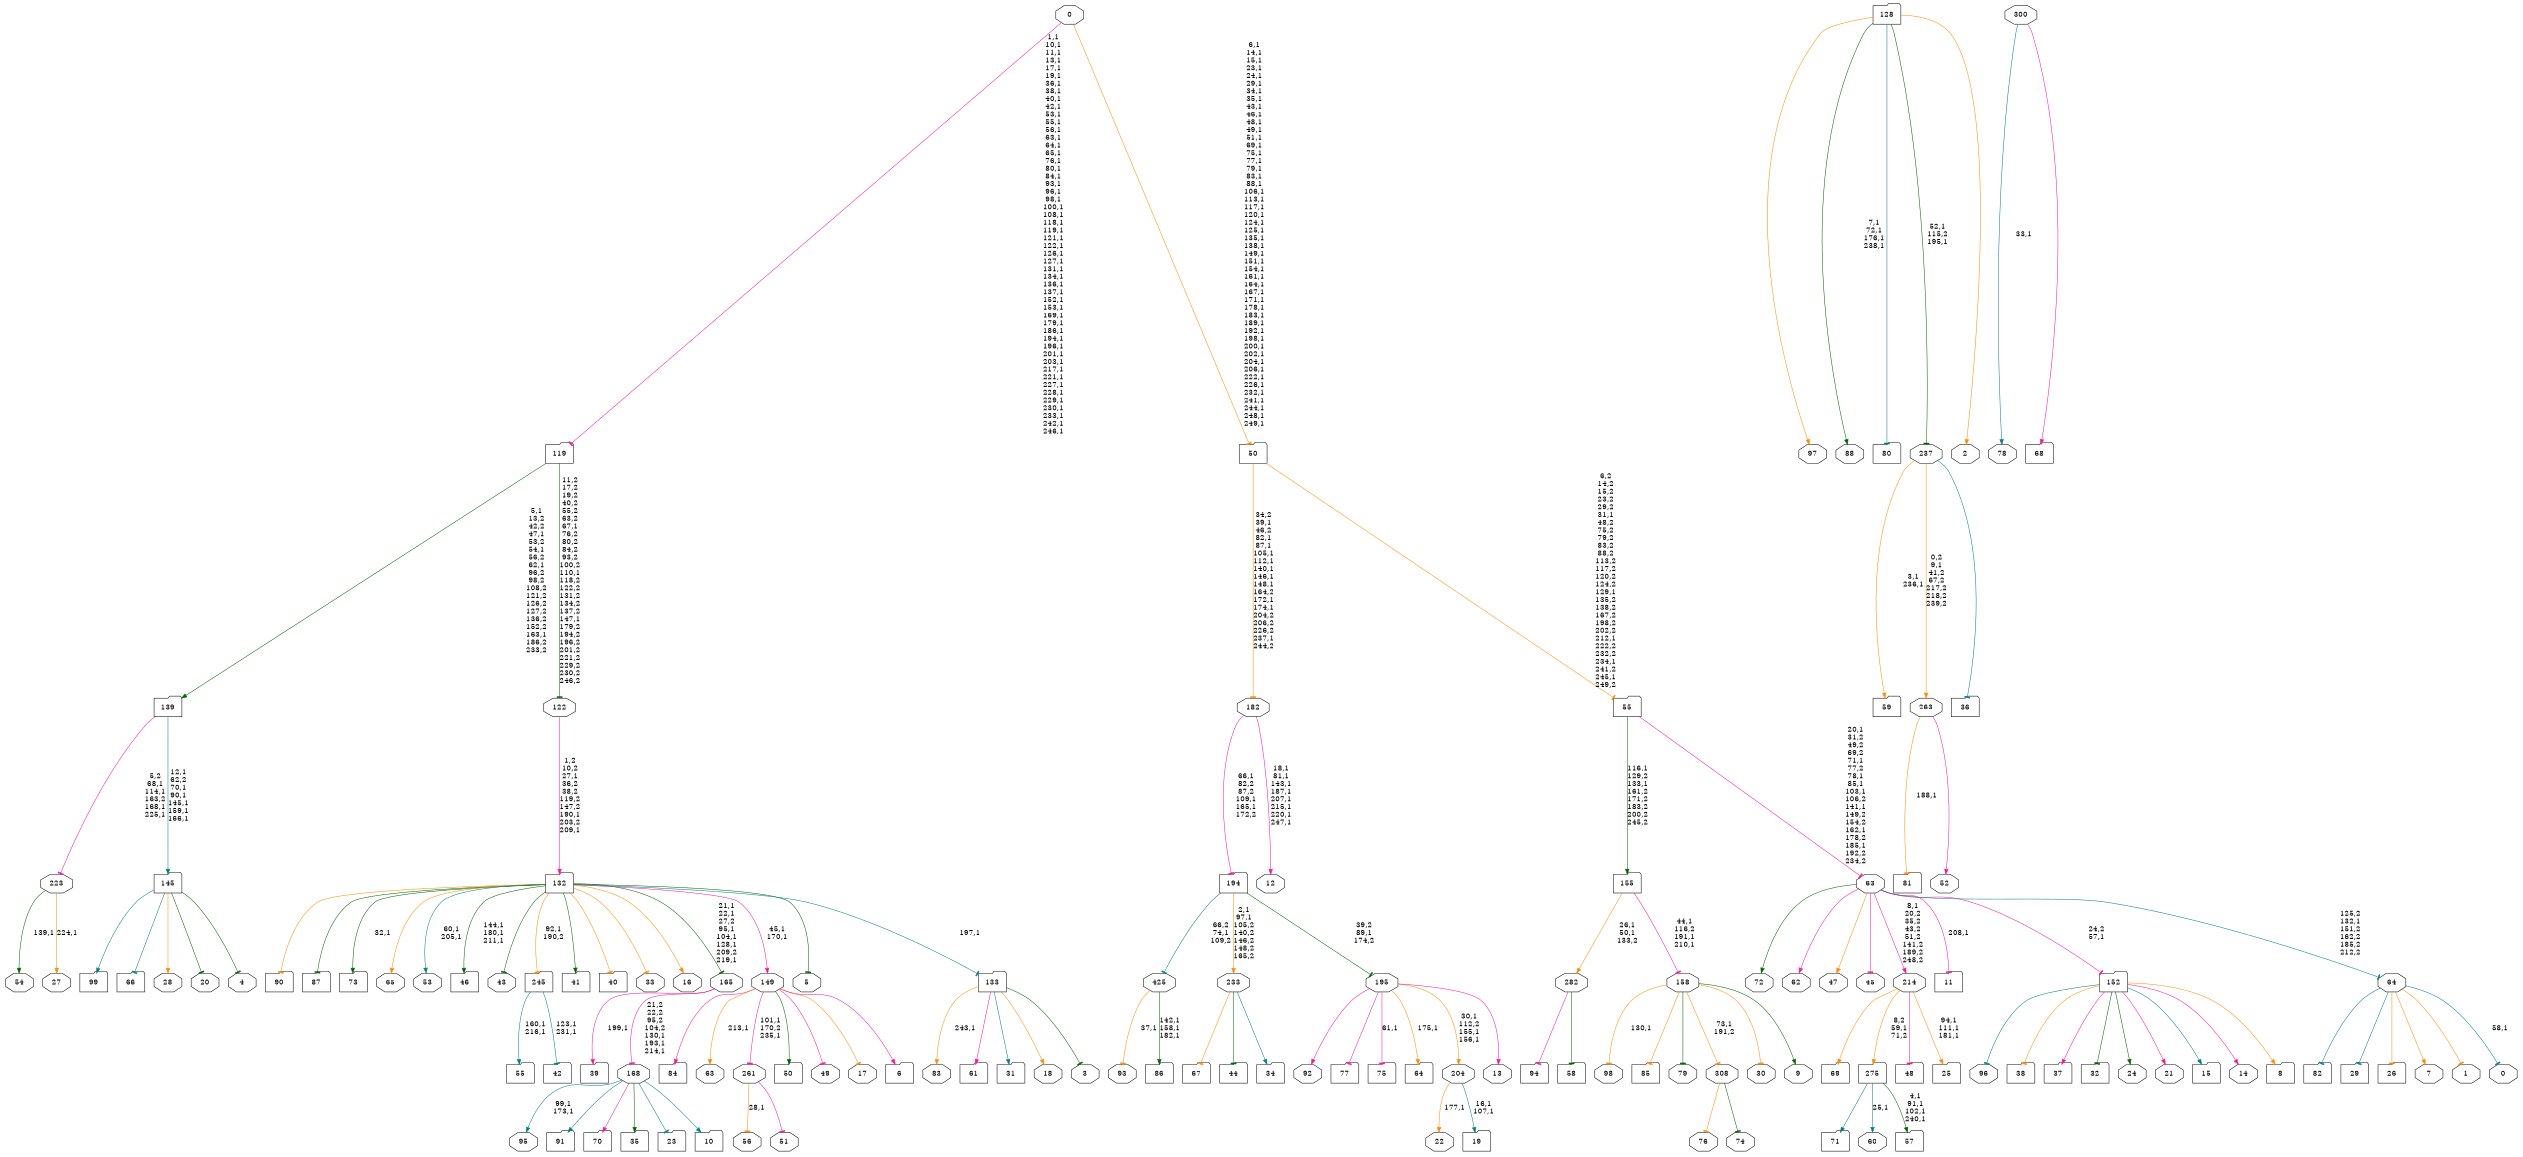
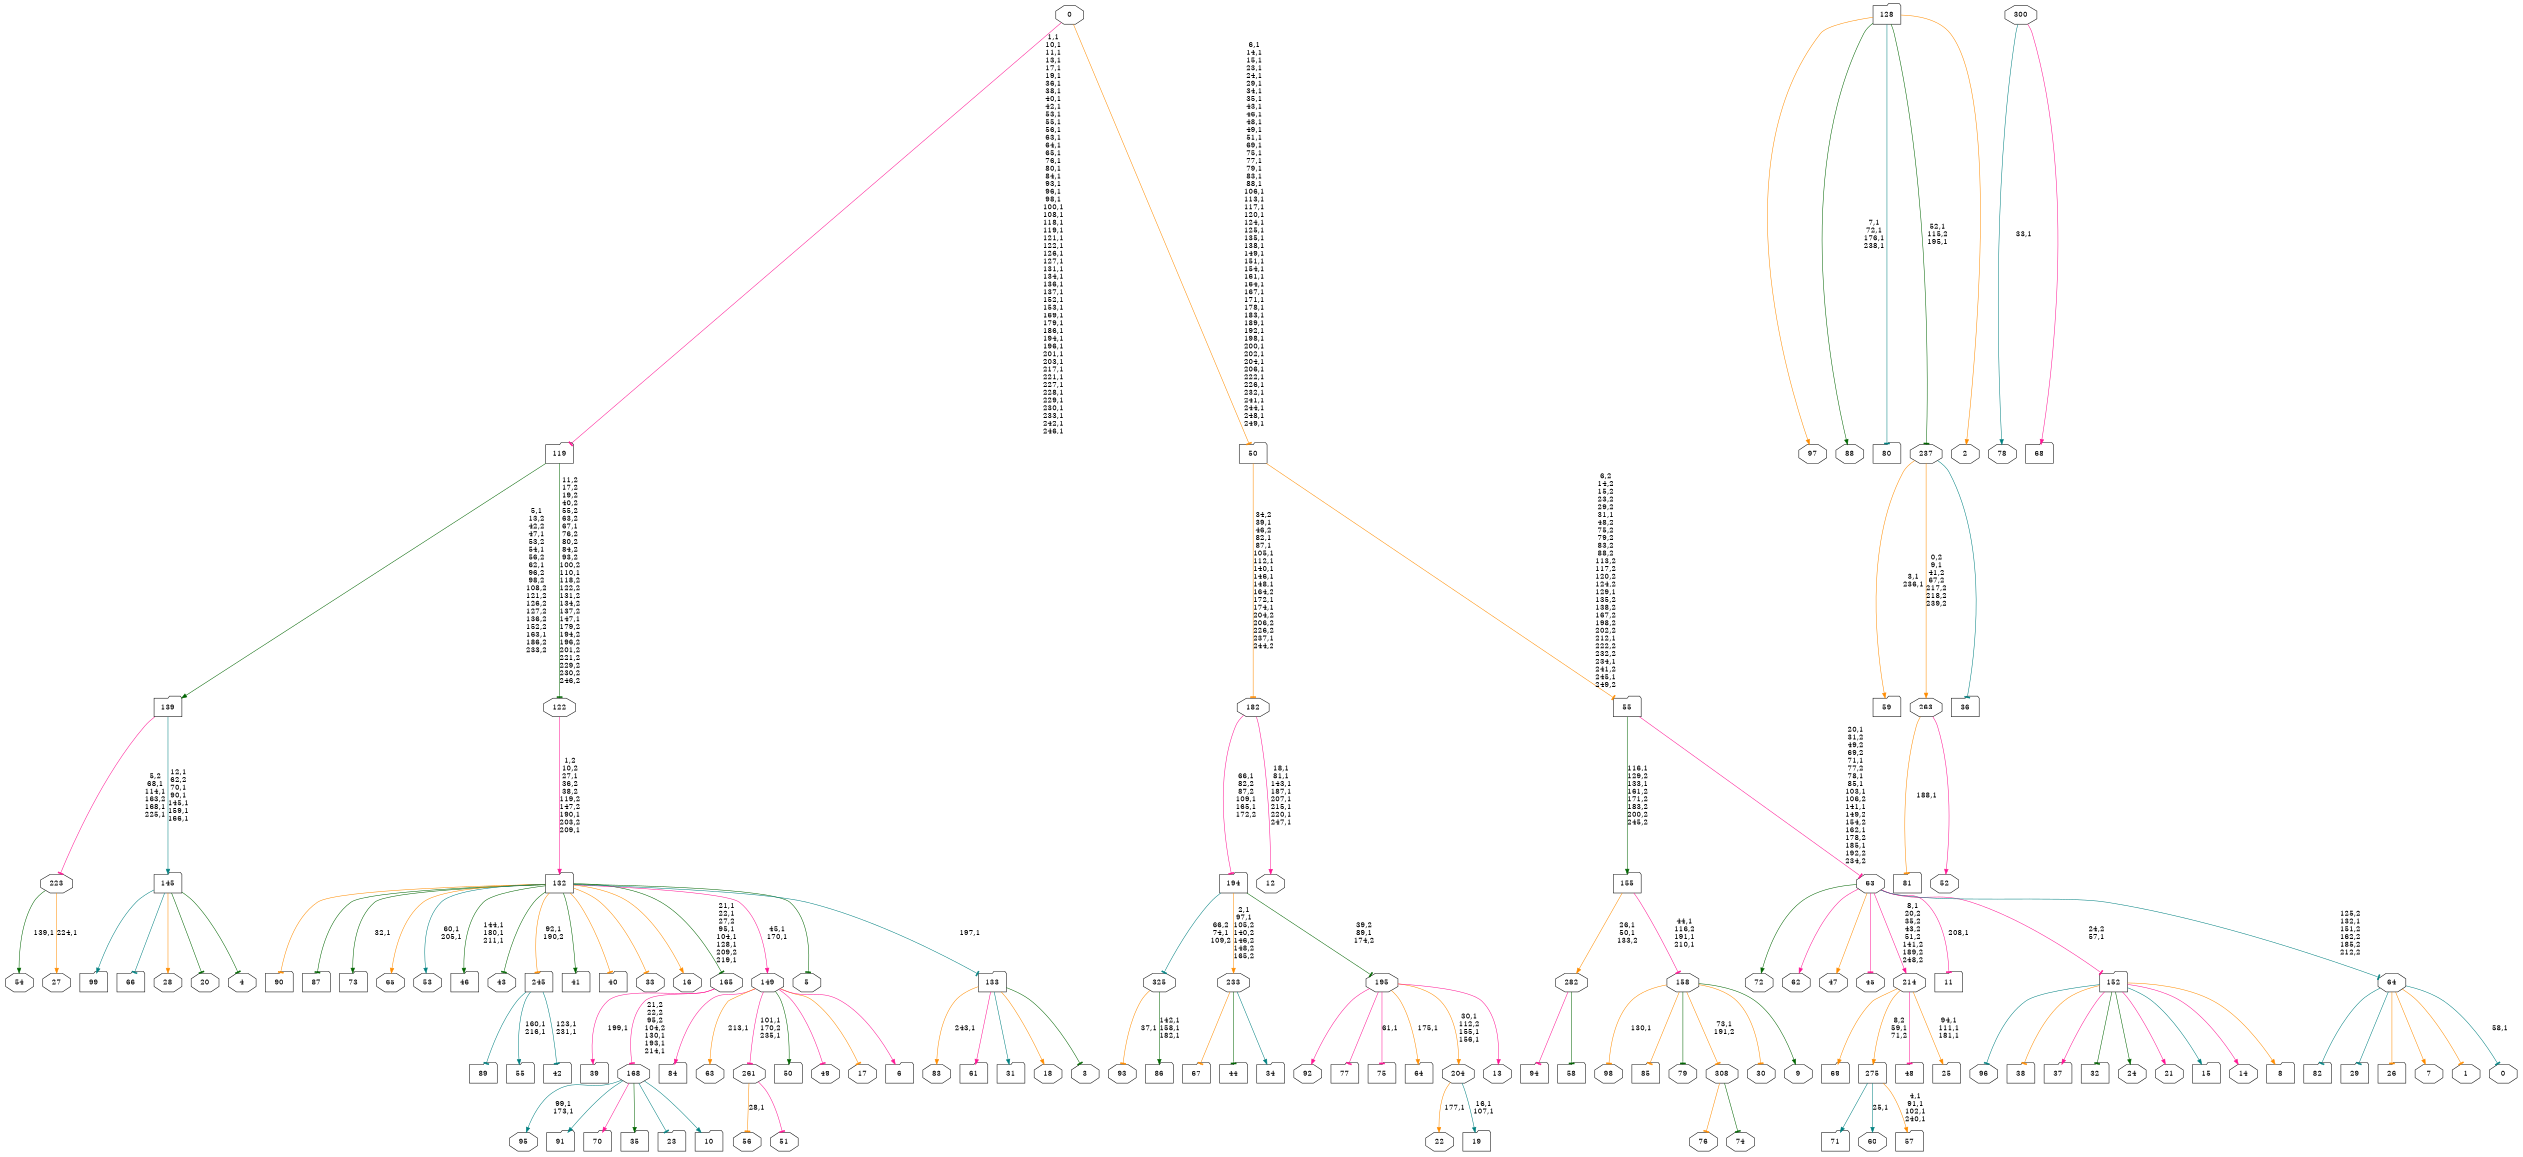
(1159, 983) -> (1159, 983)
none -> (483, 1074)
(1897, 1104) -> (1897, 1104)
